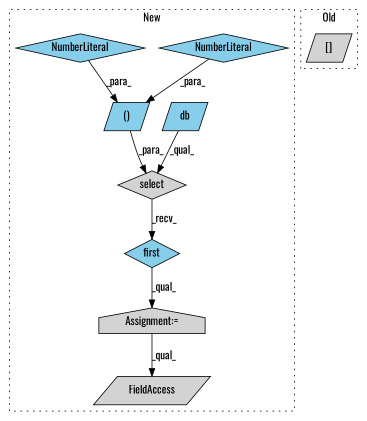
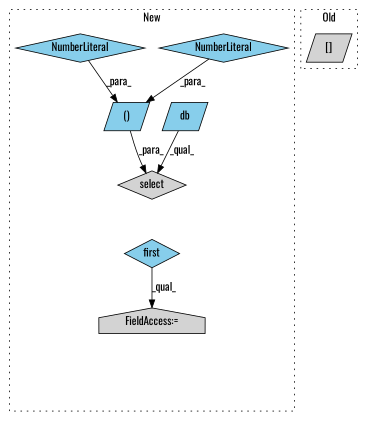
(152, 215) -> none
(152, 322) -> (152, 322)
(152, 391) -> none
